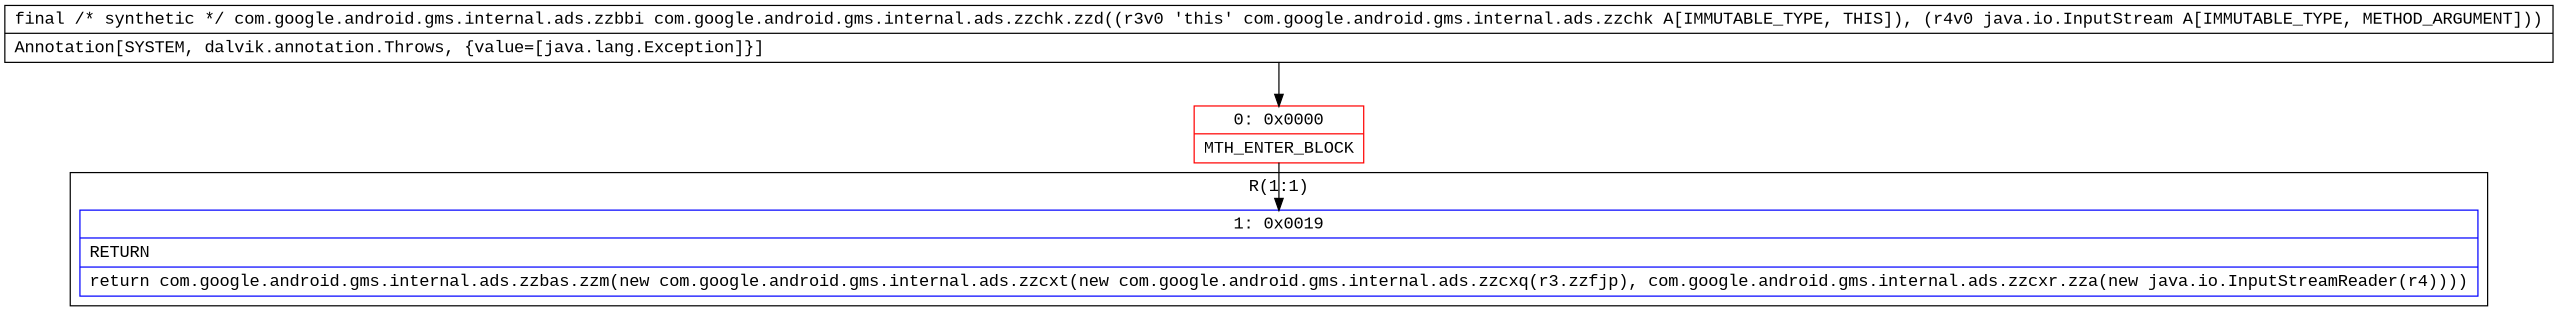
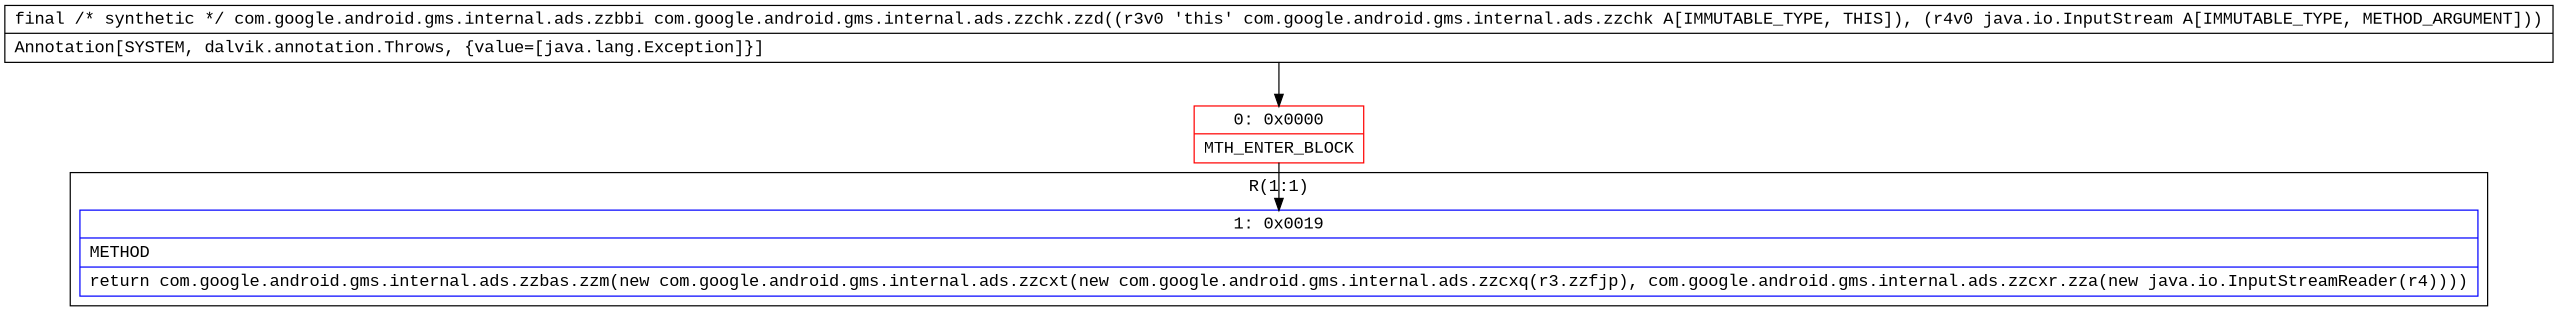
(120, 252) -> (120, 252)
